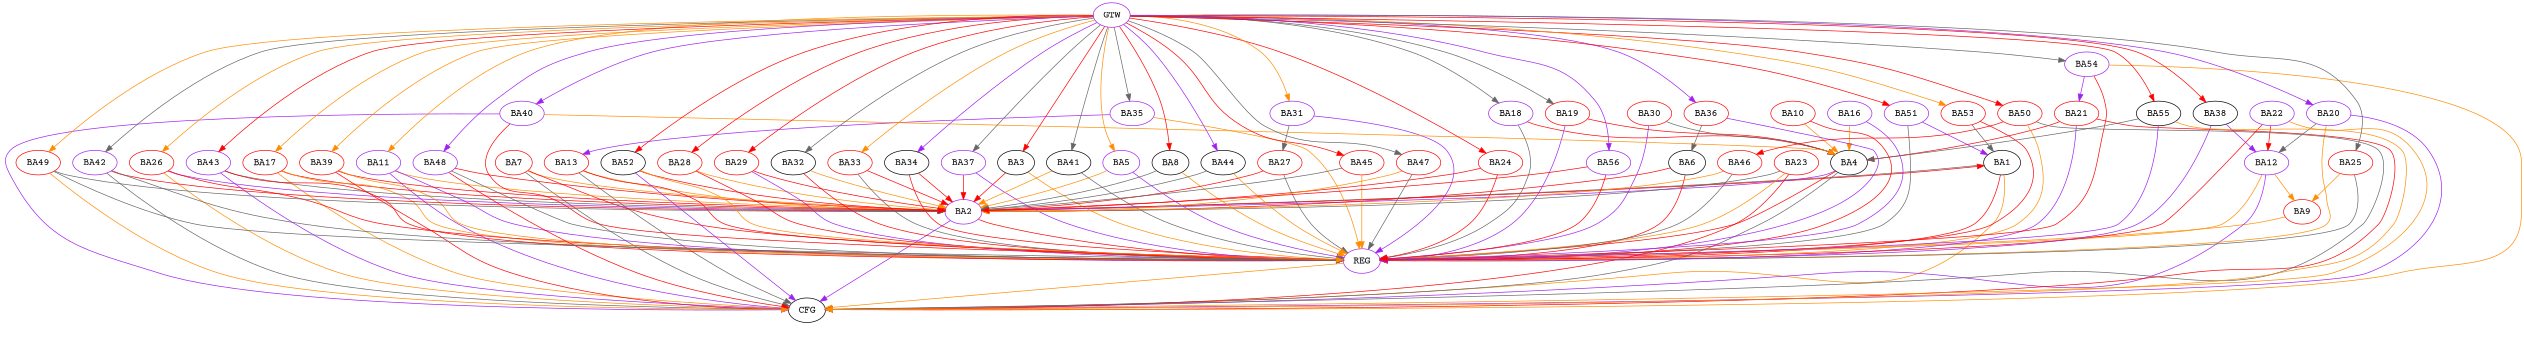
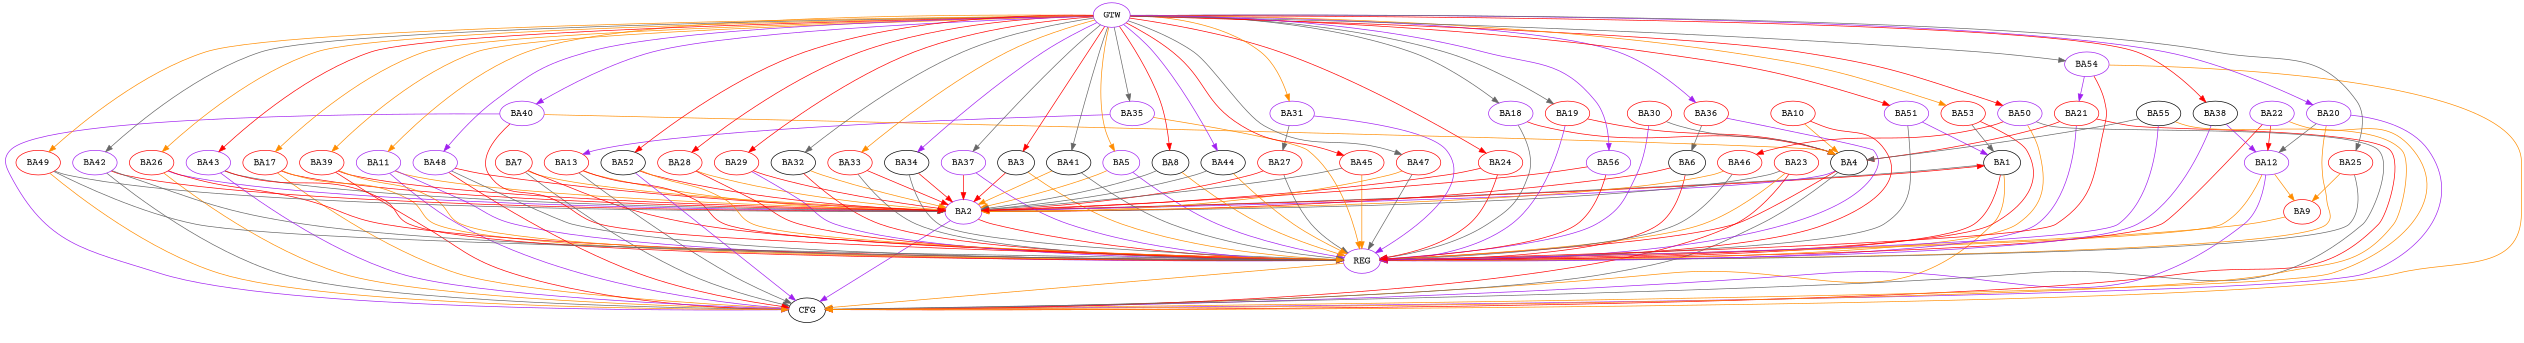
(1652, 25) -> none
(1850, 113) -> none
(2020, 113) -> (2020, 113)
(1096, 247) -> (1096, 247)
